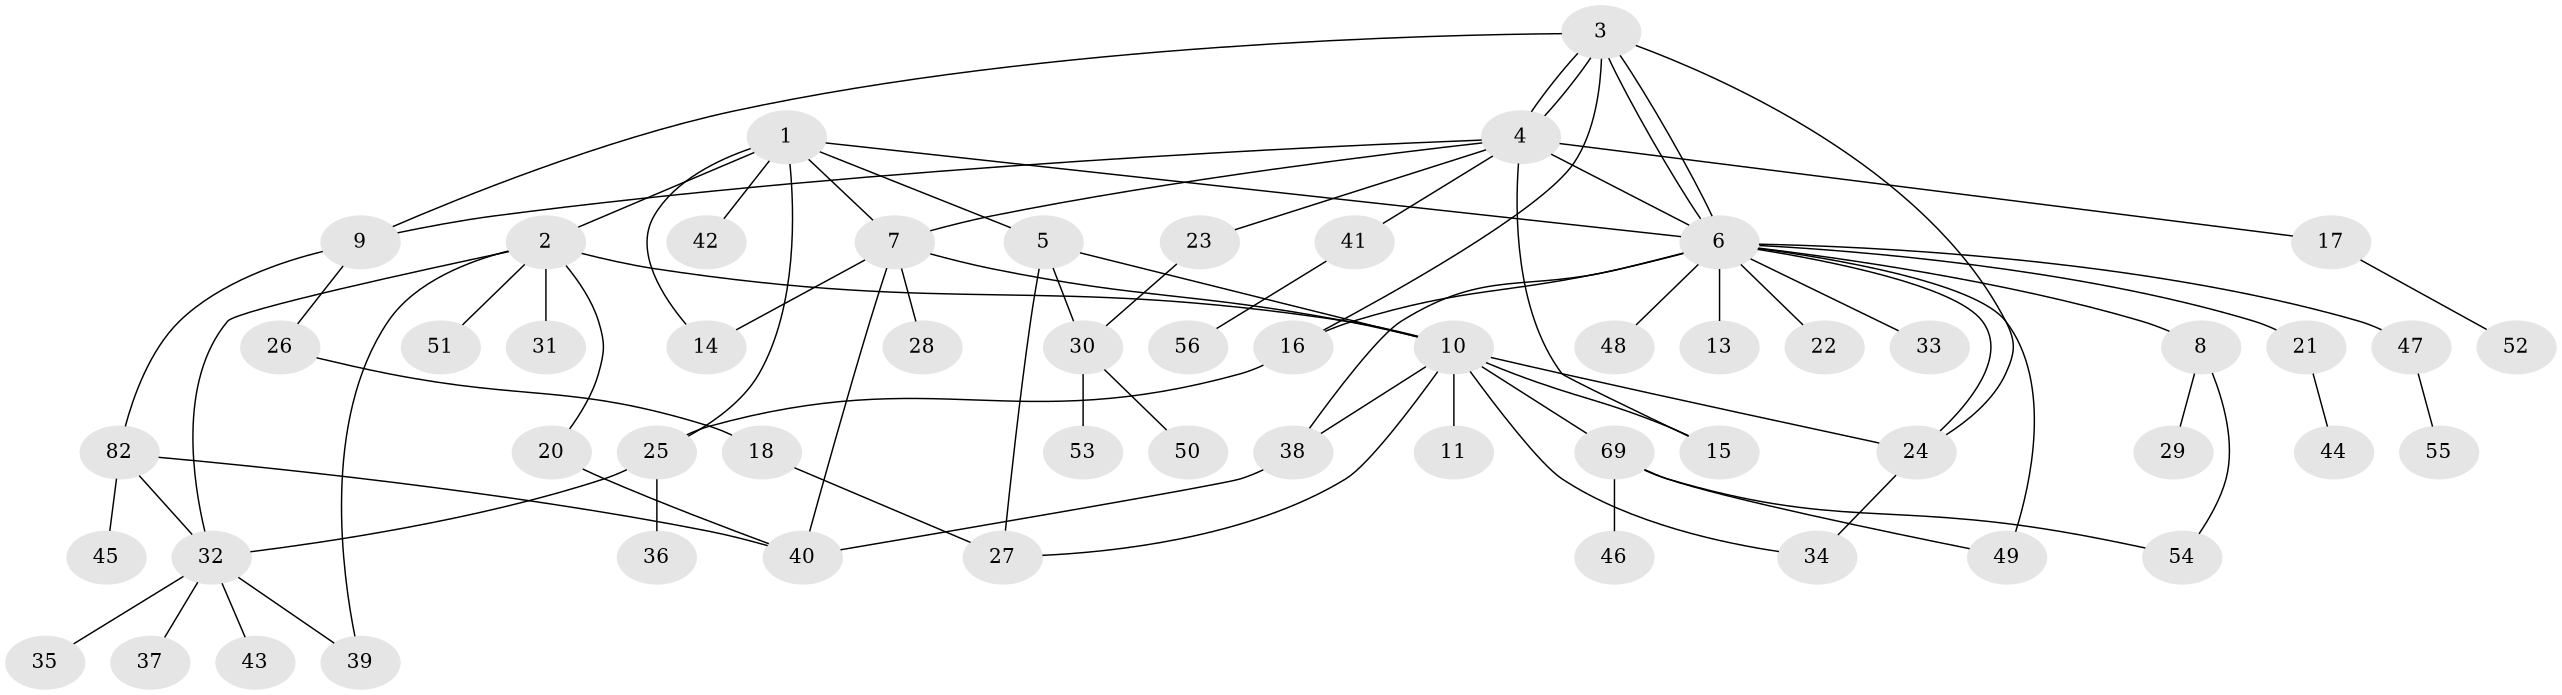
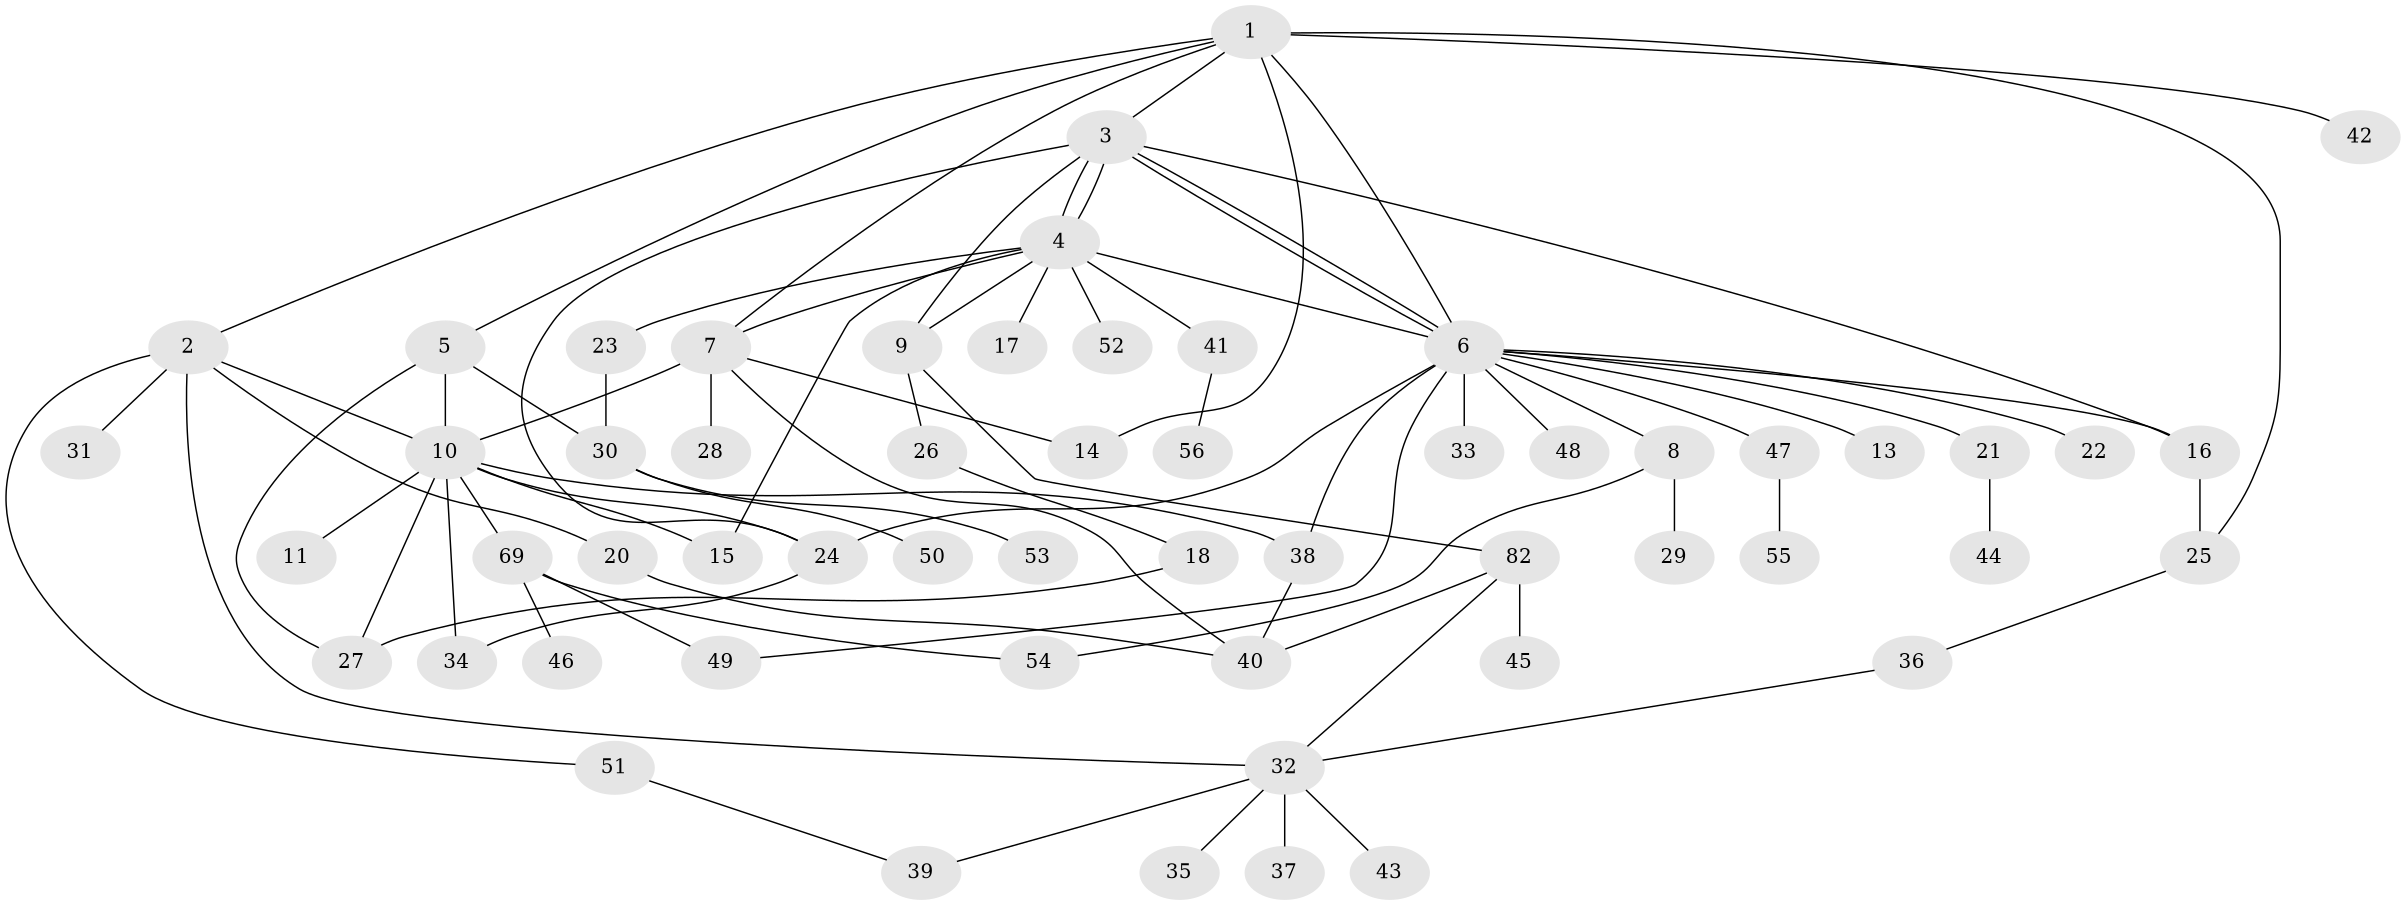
none -> (1179, 85)
(2424, 295) -> (1086, 295)
(353, 405) -> (768, 820)
(441, 521) -> (1599, 715)
